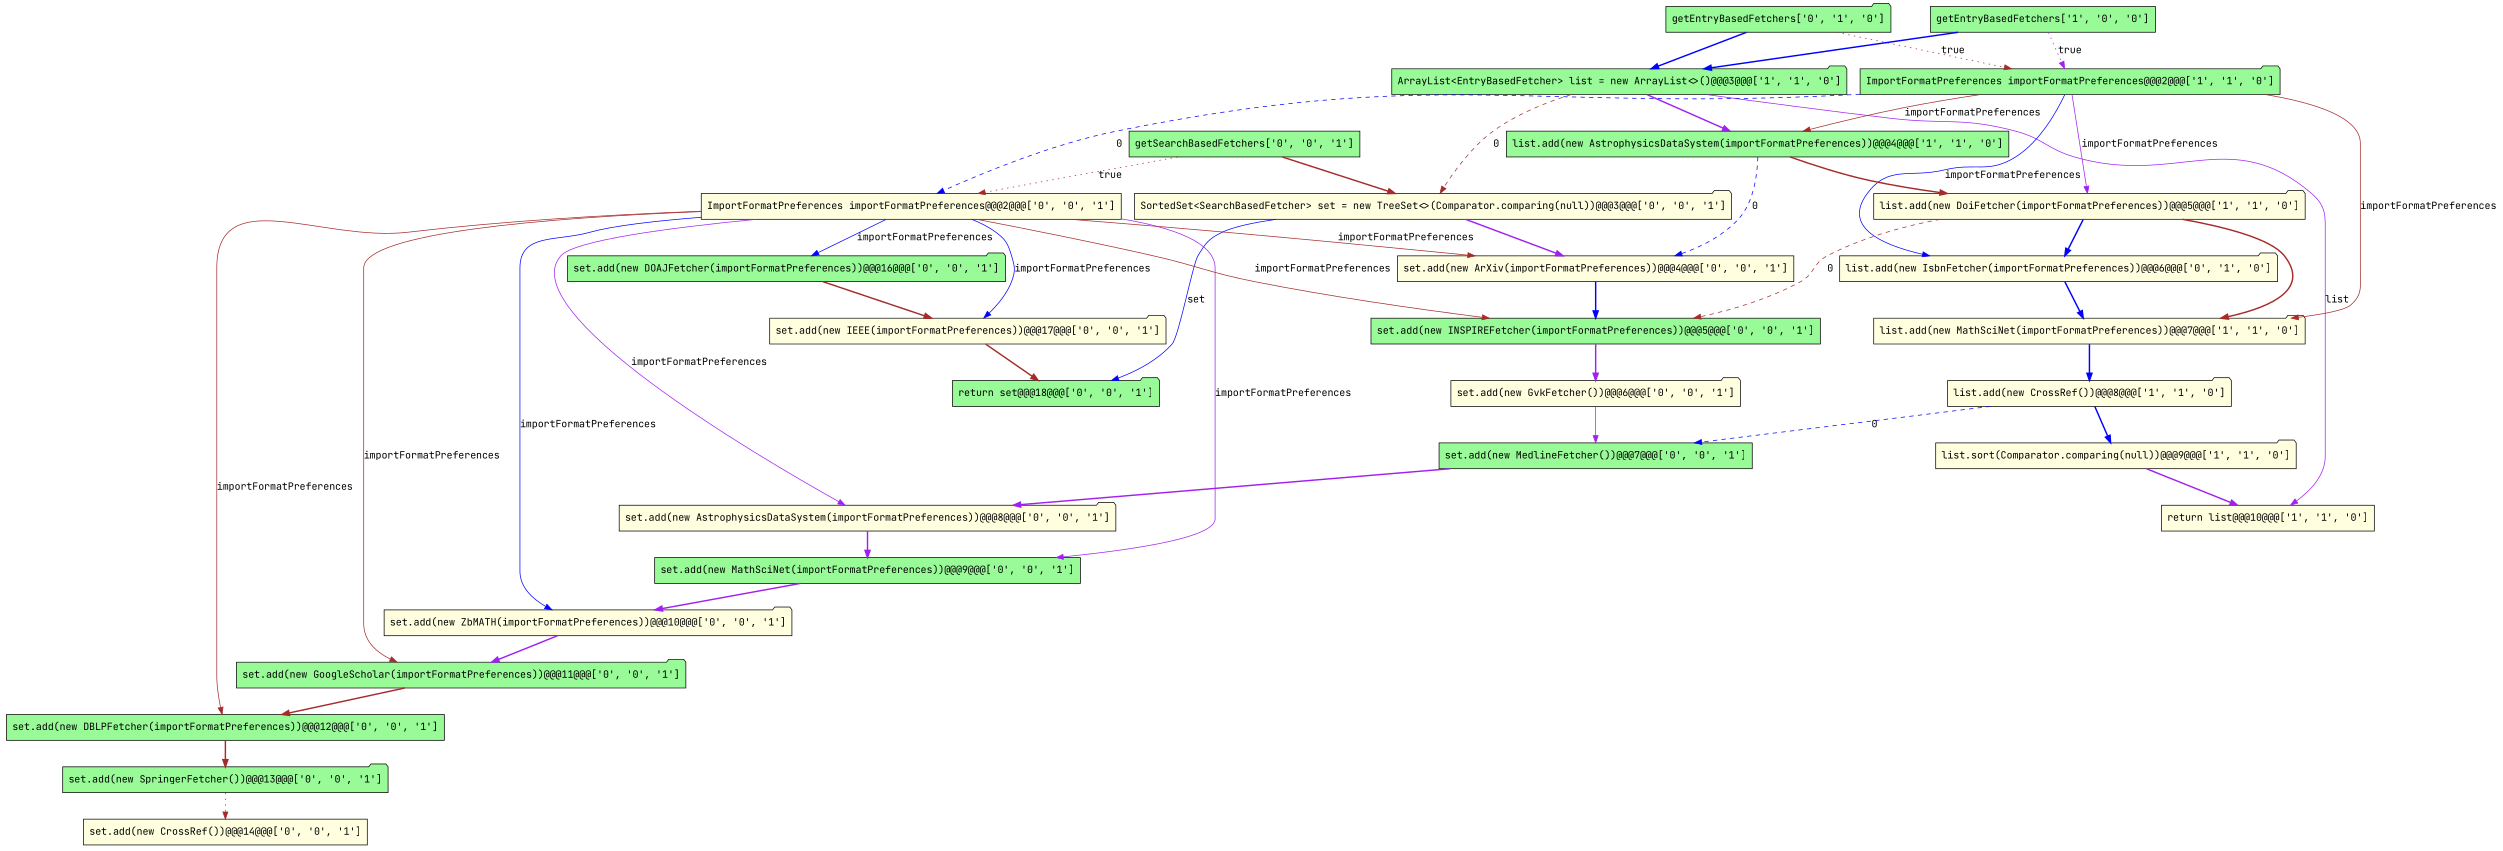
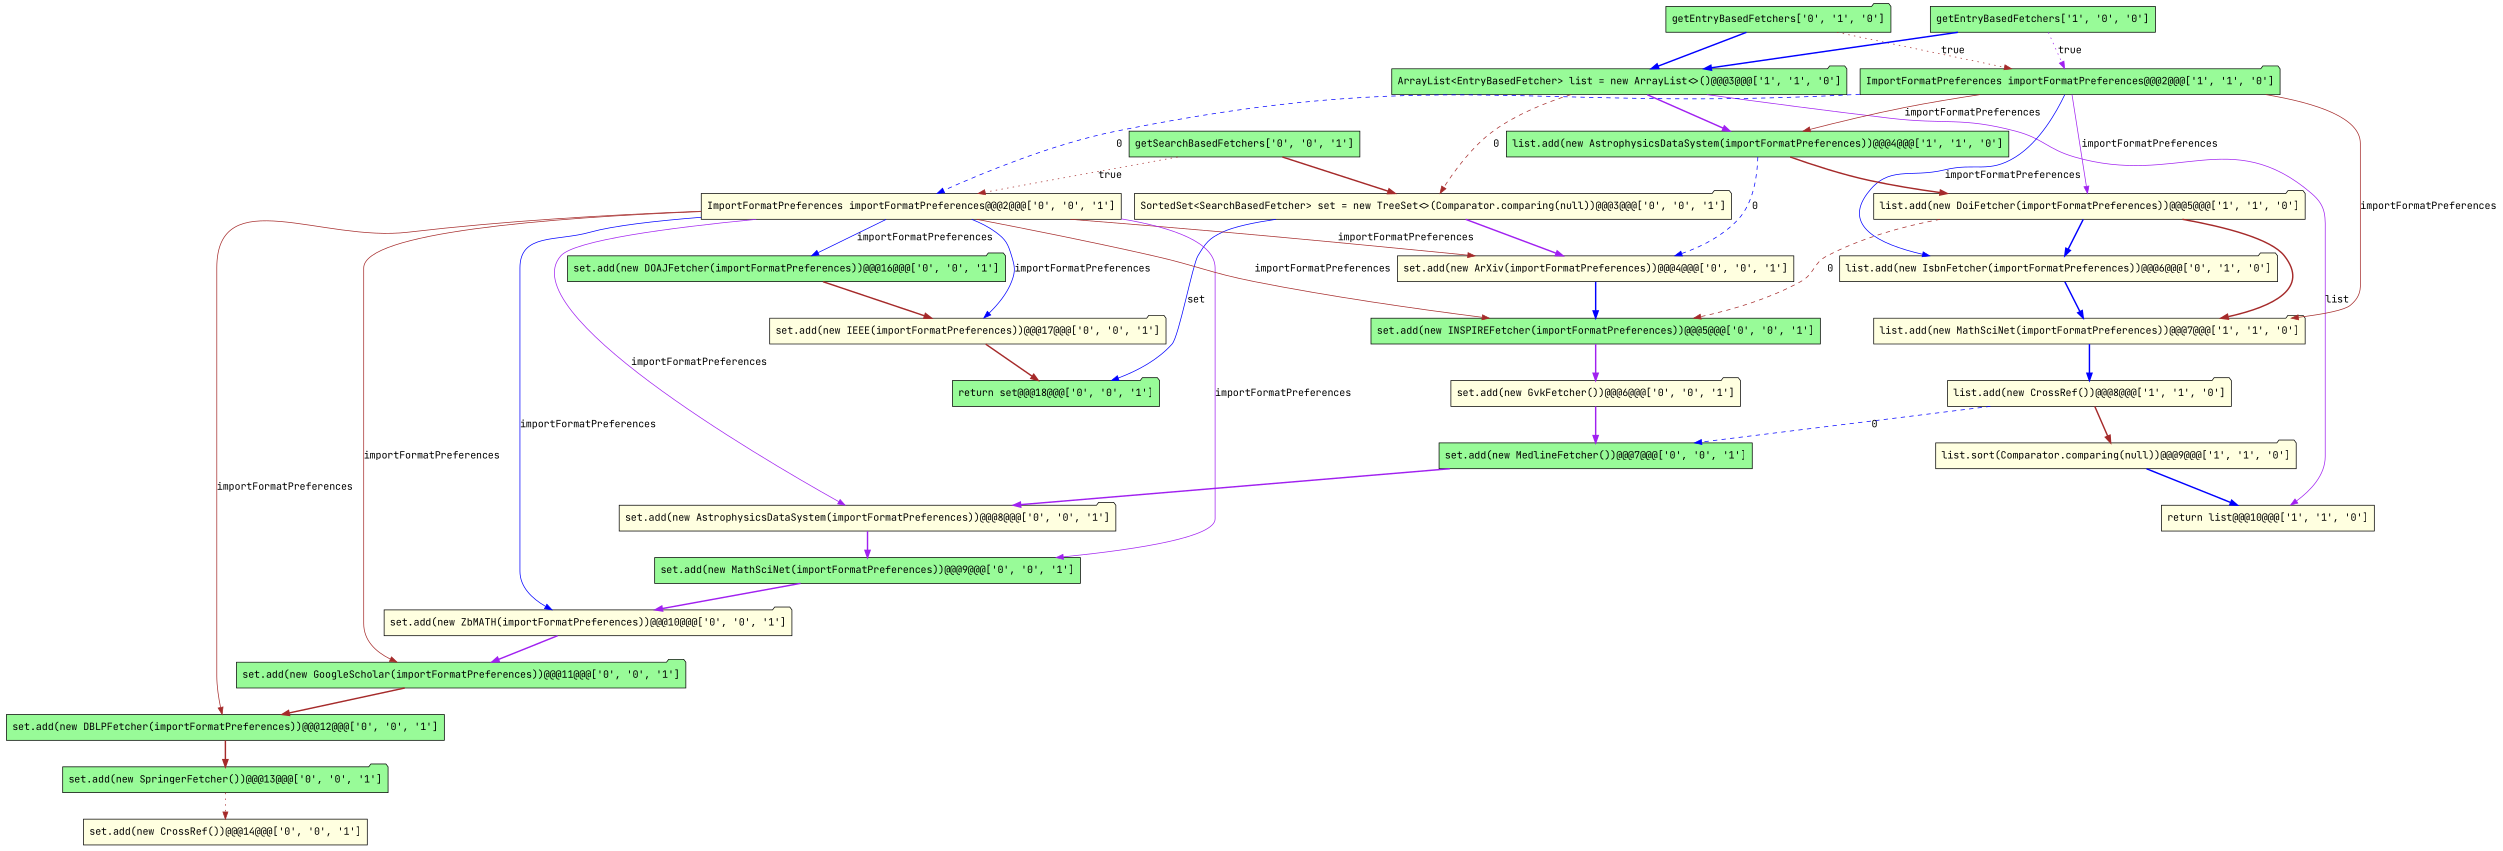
(1596, 421) -> (1596, 421)
(2101, 421) -> (2101, 421)
(2189, 486) -> (2189, 486)
